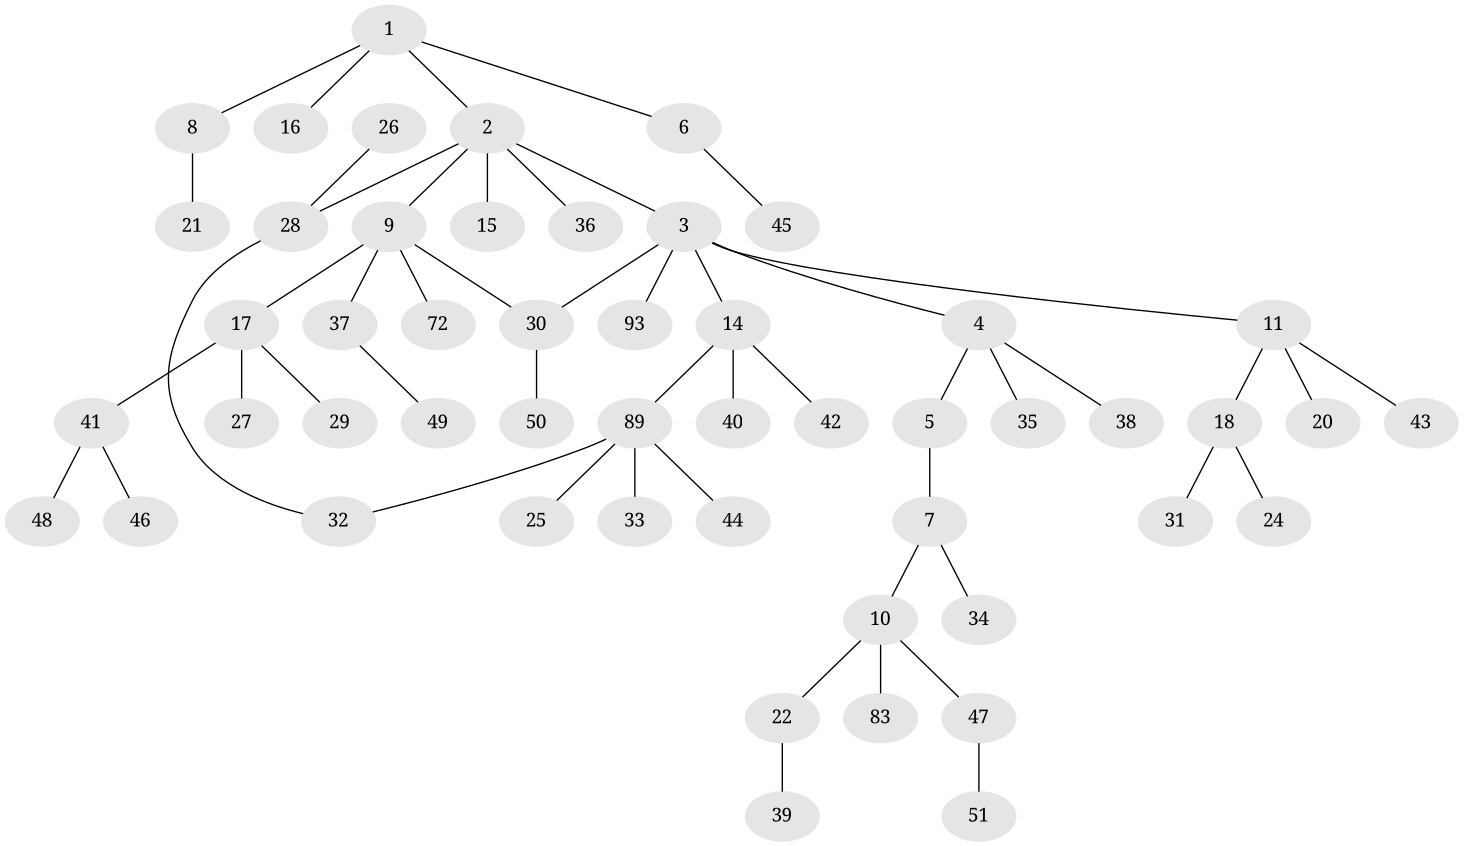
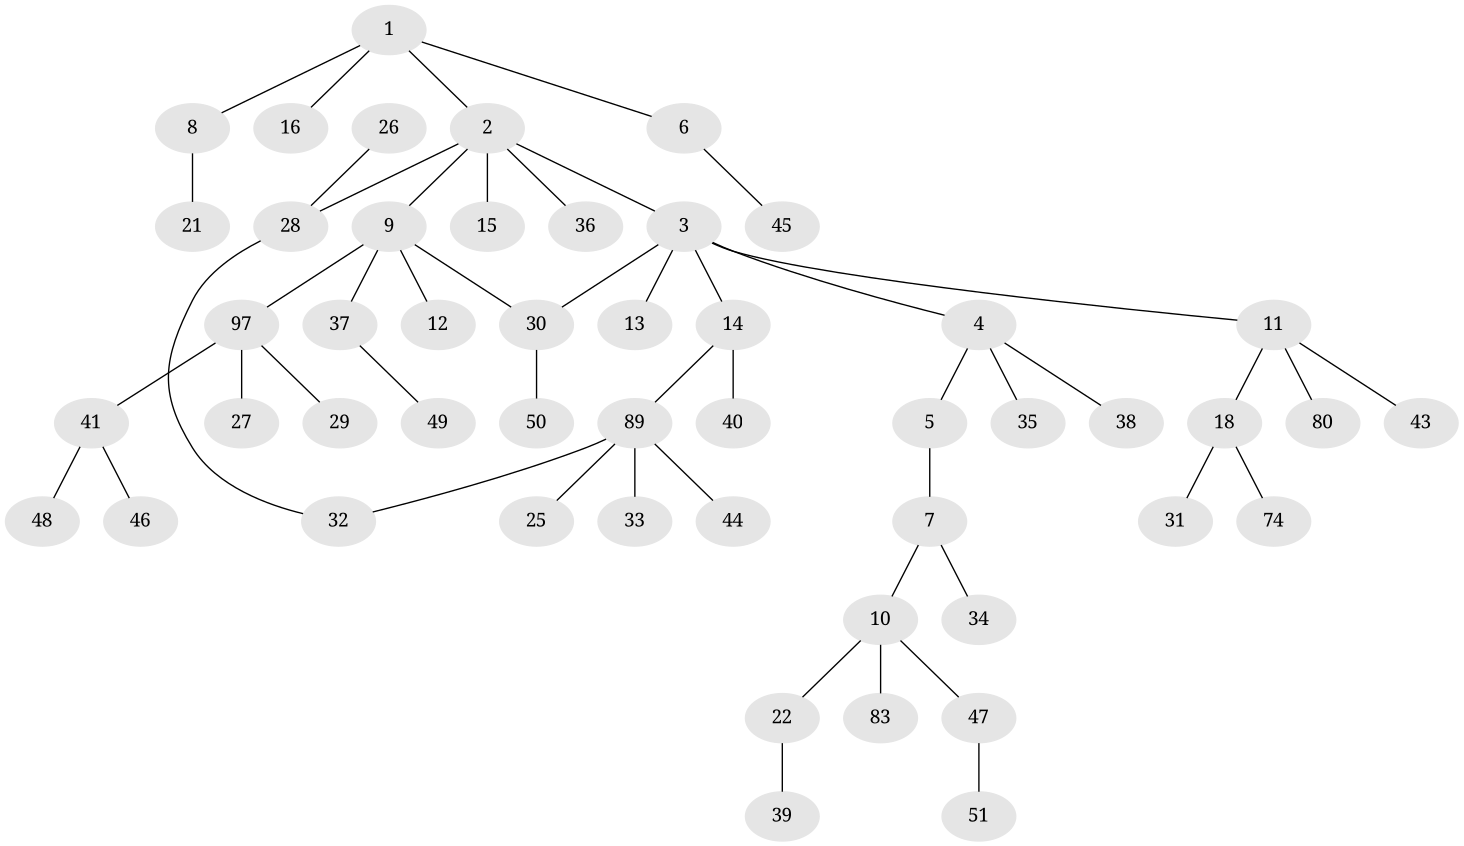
(242, 325) -> (242, 325)
(438, 325) -> (438, 325)
(635, 325) -> (635, 325)
(831, 423) -> none
(1323, 423) -> (1323, 423)
(1274, 522) -> (1274, 522)
